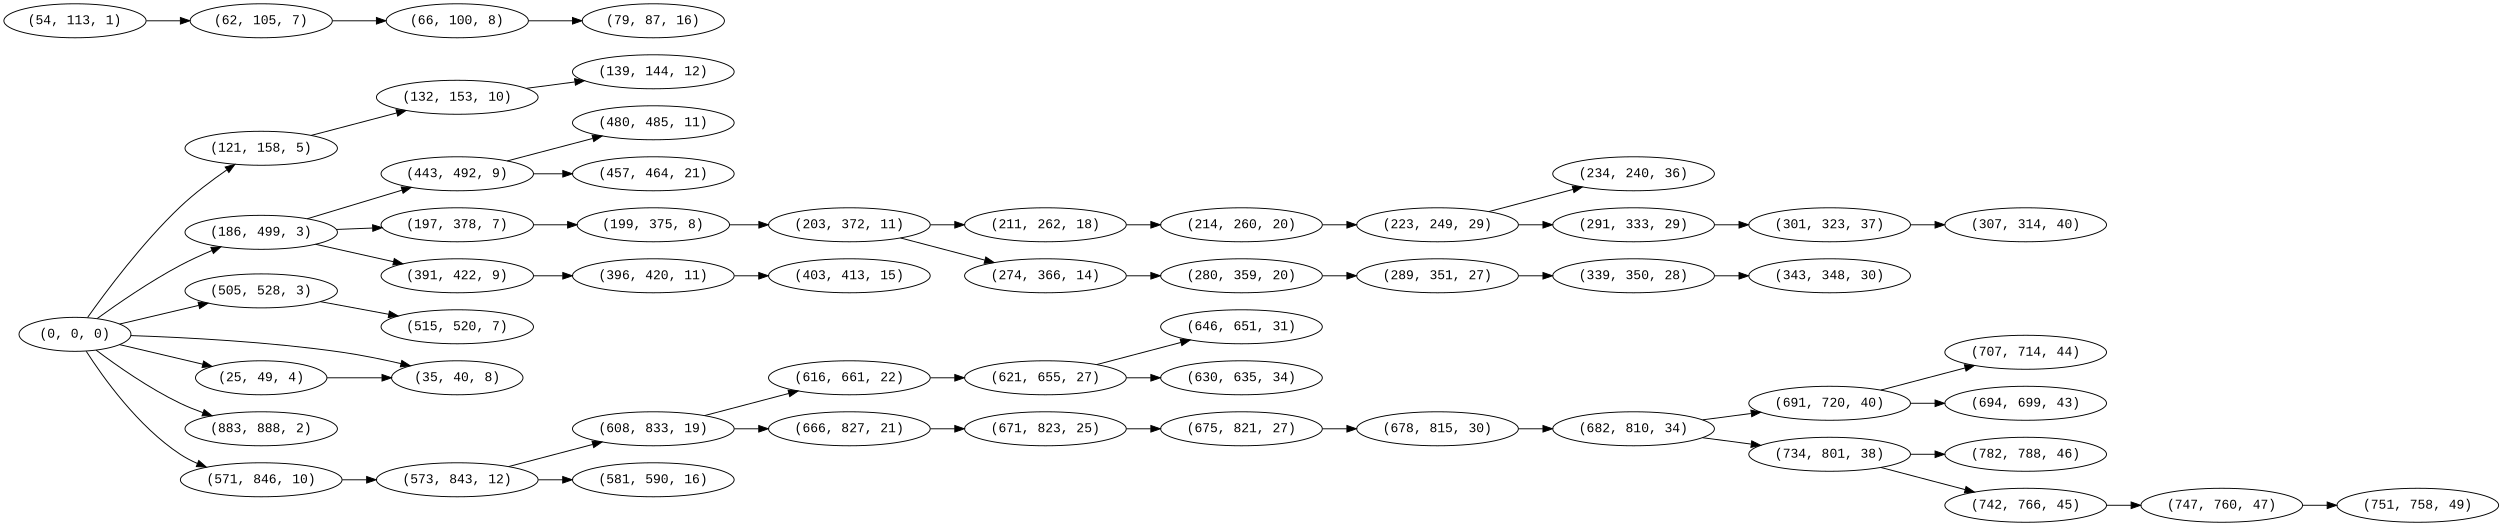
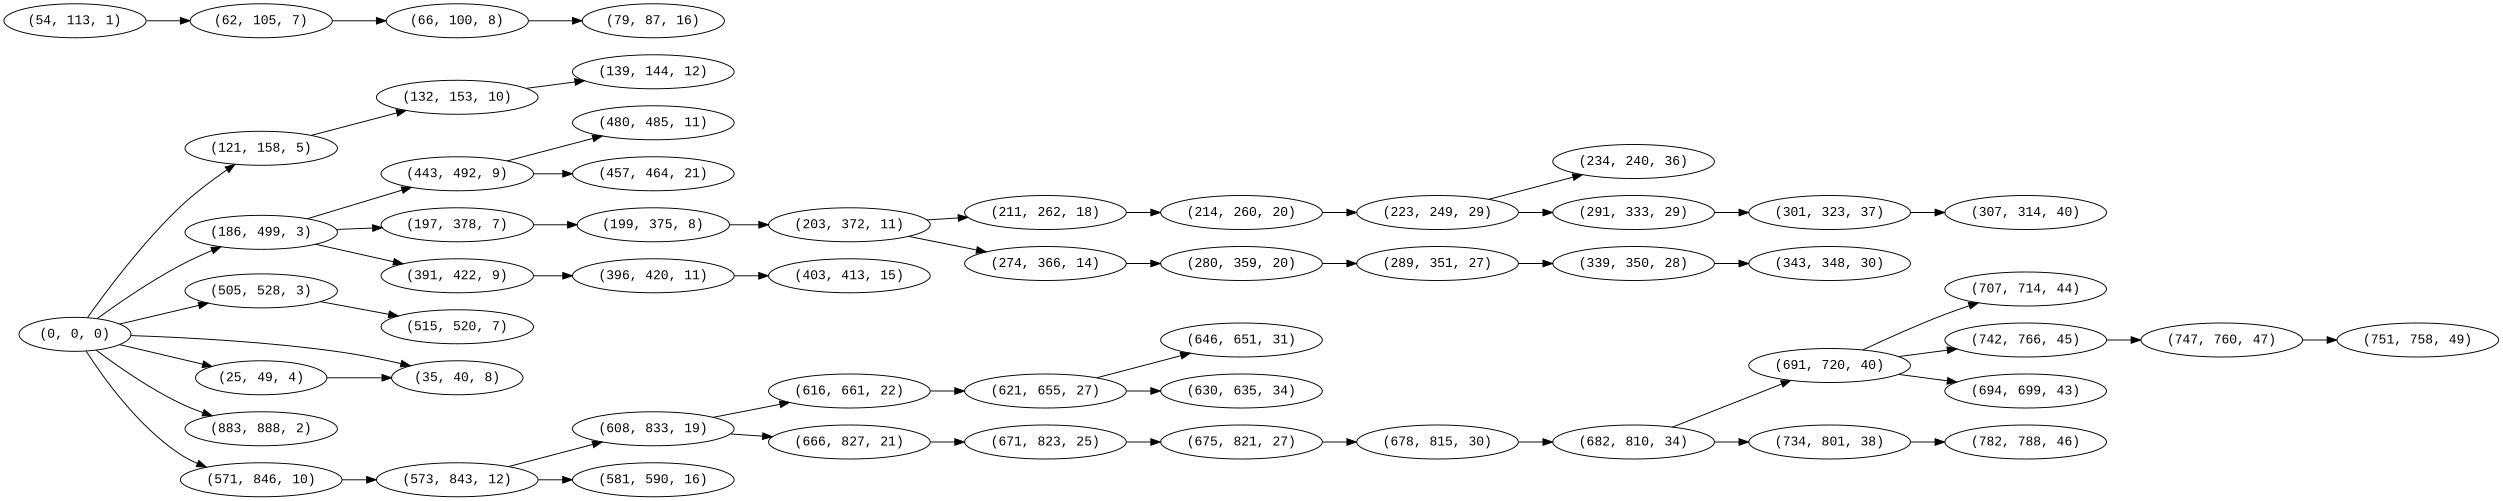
(1923, 479) -> (1923, 353)
